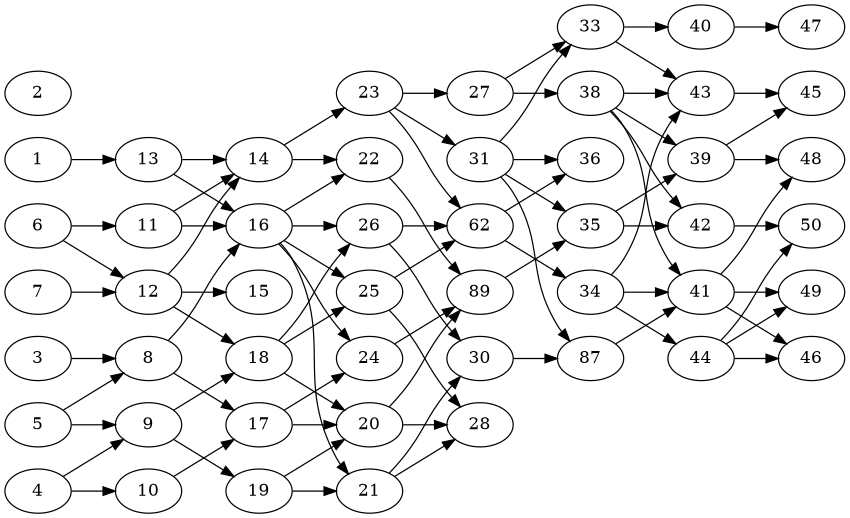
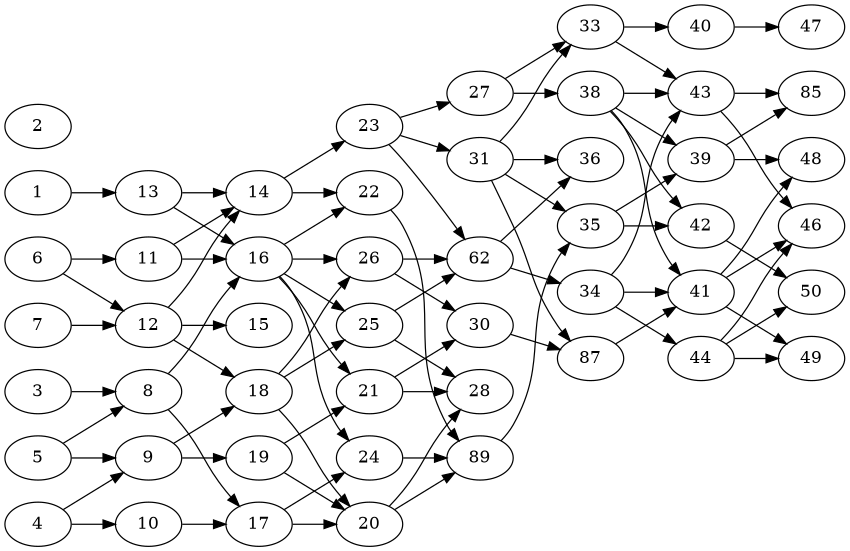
(812, 93) -> (812, 93)
none -> (752, 152)
